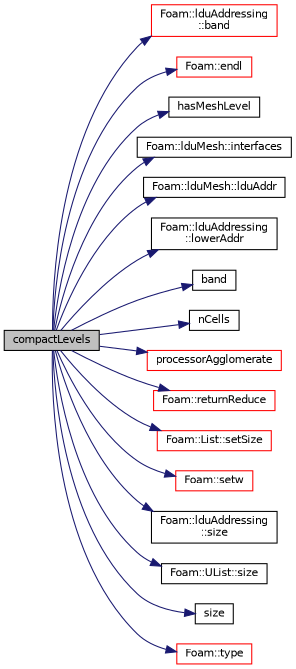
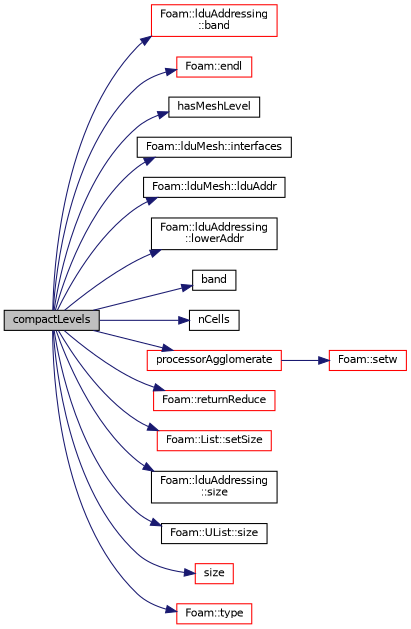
(99, 423) -> (300, 360)
(214, 614) -> (214, 574)
